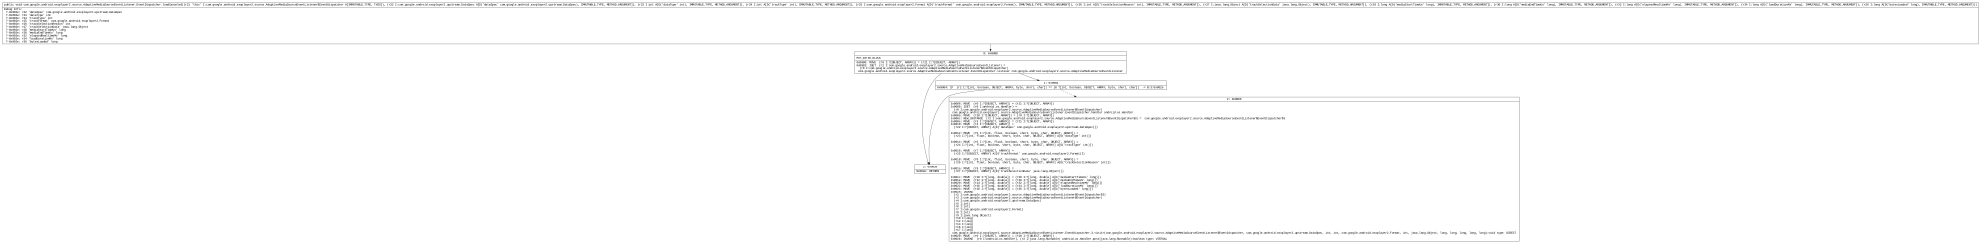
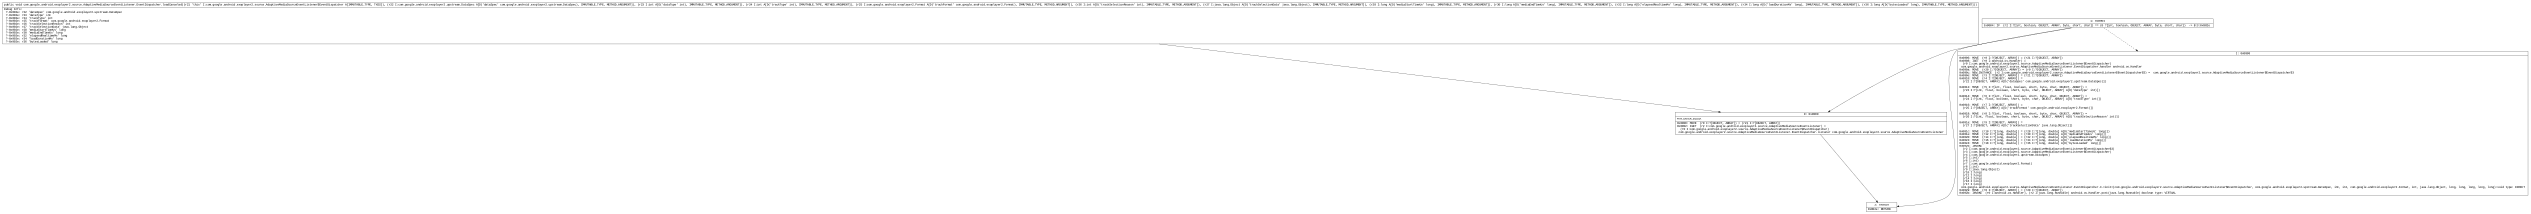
(1029, 77) -> (1945, 53)
